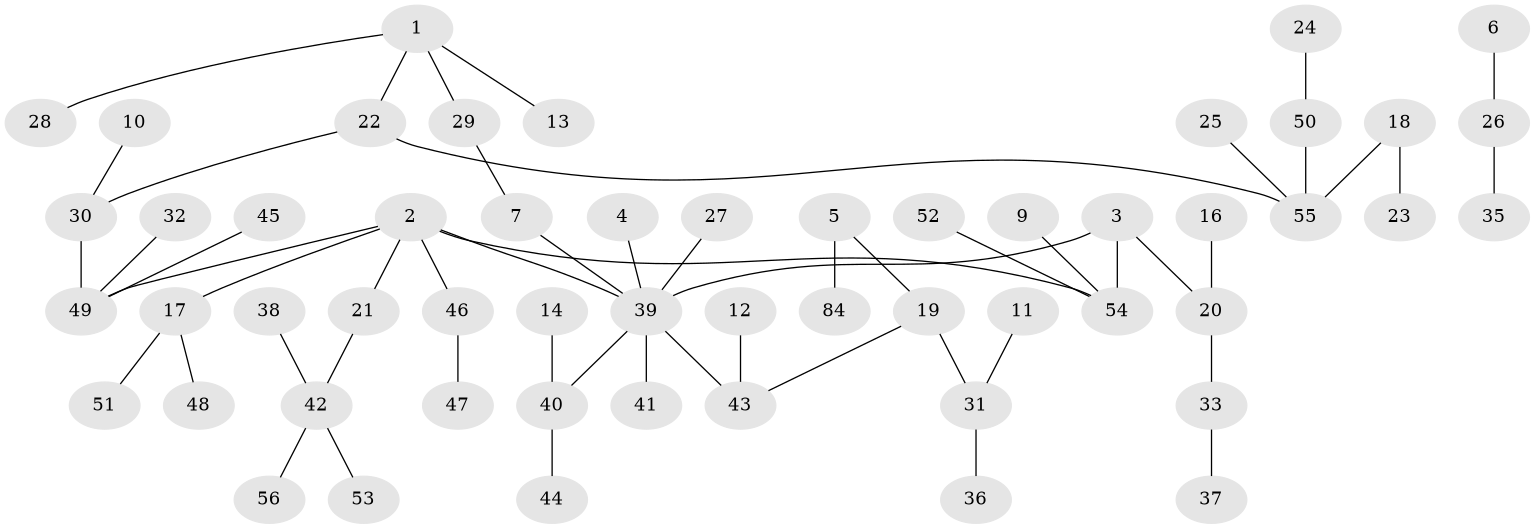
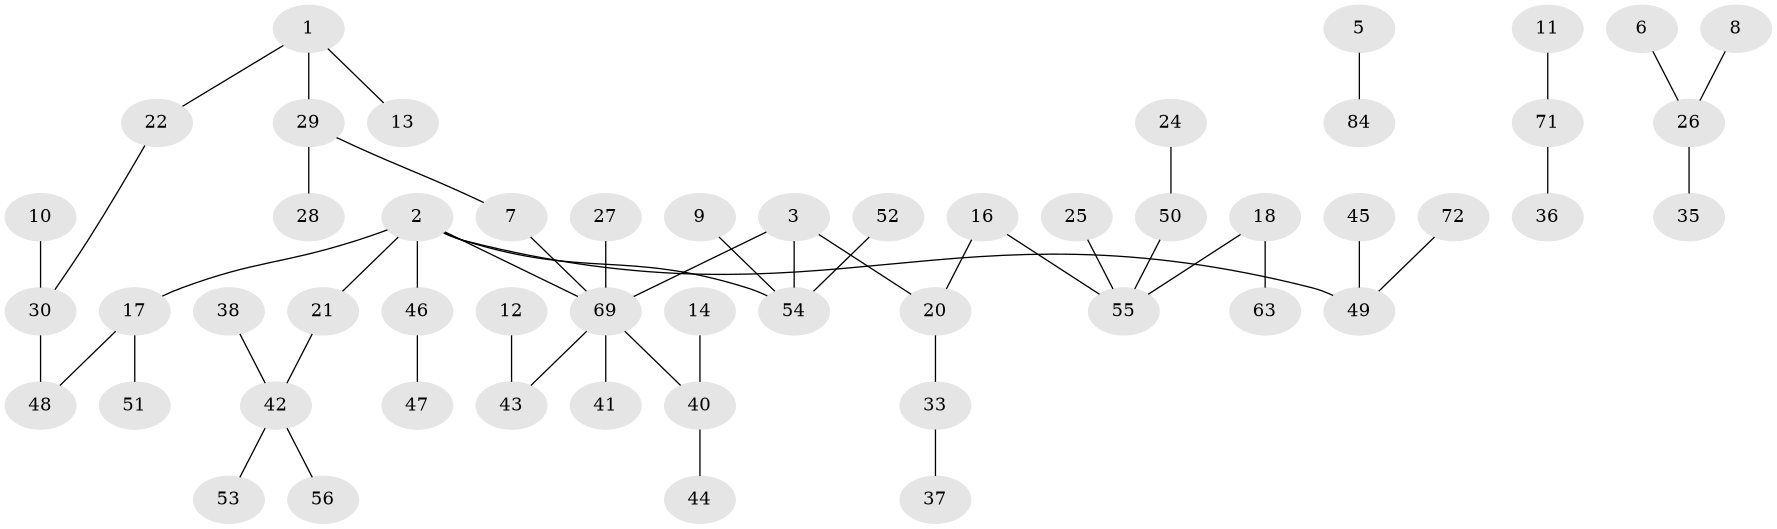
none -> (1736, 29)
(223, 63) -> (309, 170)
(838, 170) -> (1053, 264)
(175, 217) -> (1454, 217)
(623, 217) -> none
(1400, 217) -> (1265, 311)
(81, 264) -> (41, 359)
(646, 311) -> (606, 311)
(929, 311) -> none
(976, 406) -> (1548, 123)
